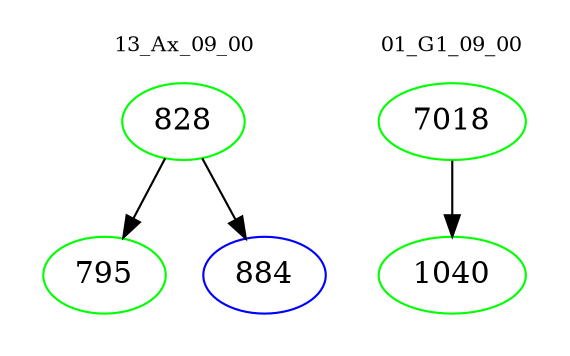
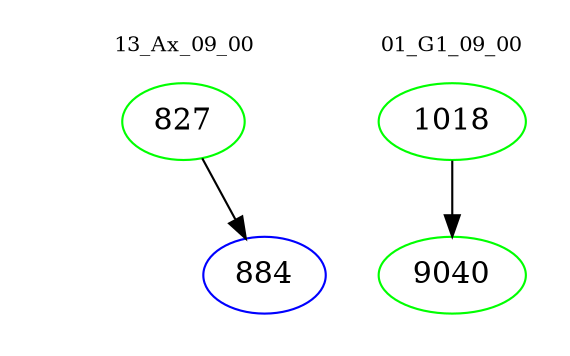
(183, 122) -> (183, 122)
(452, 122) -> (452, 122)
(105, 275) -> none
(452, 275) -> (452, 275)
